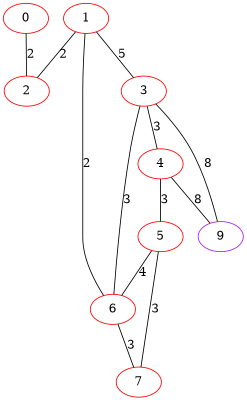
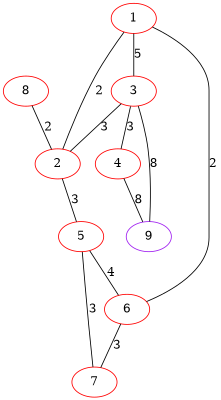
(26, 18) -> (26, 91)
(123, 200) -> (96, 128)
(161, 200) -> (69, 200)
